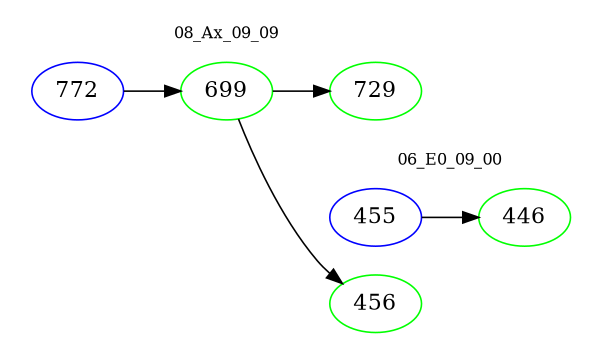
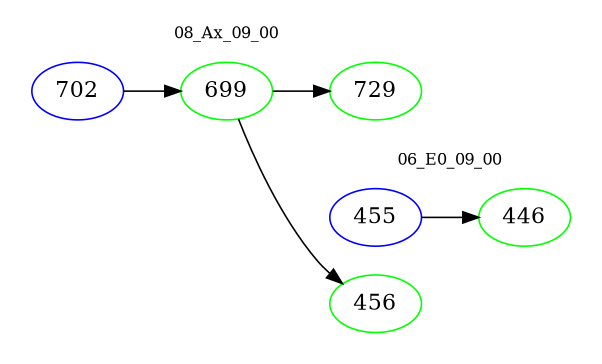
(227, 34) -> (227, 34)
(78, 91) -> (78, 91)
